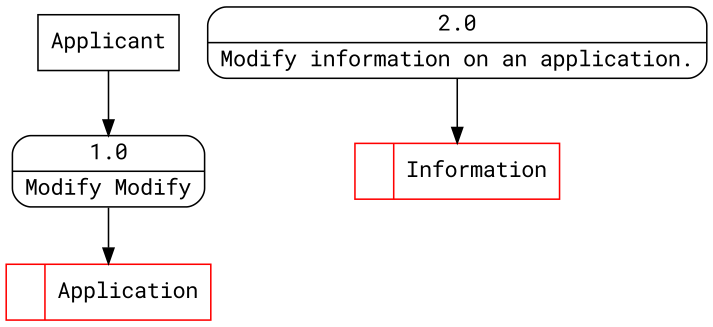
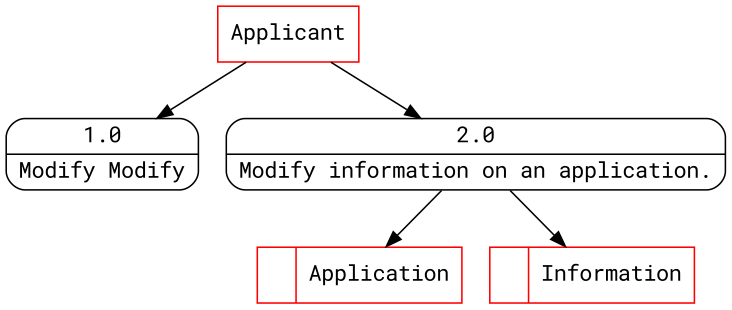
(108, 43) -> (288, 34)
none -> (369, 86)
(108, 228) -> (419, 213)
